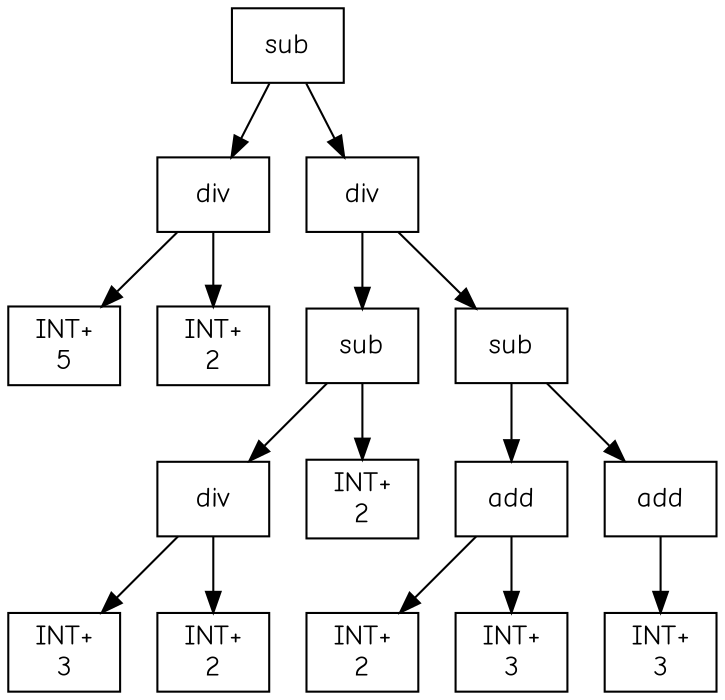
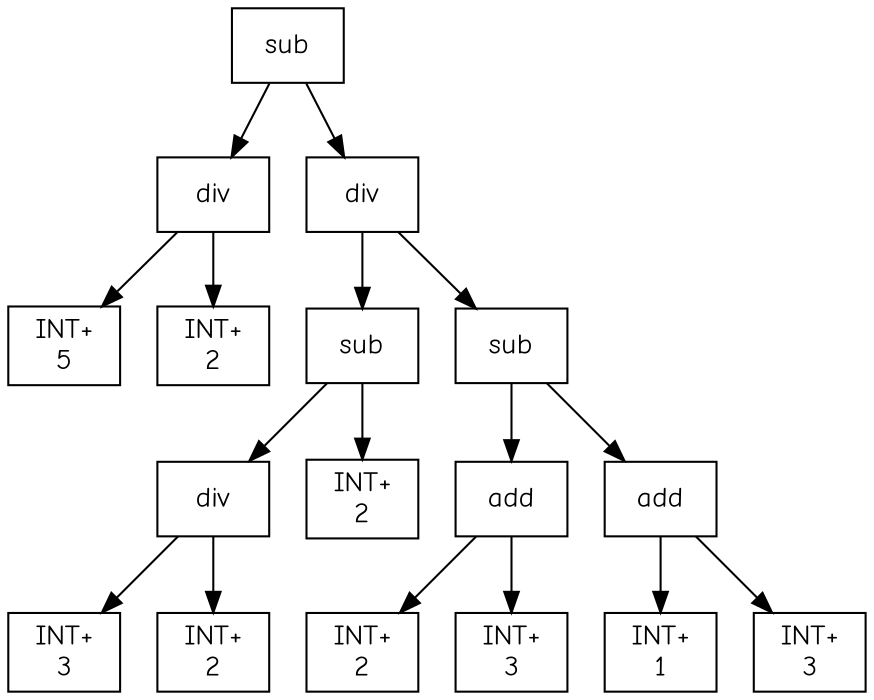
none -> (661, 652)
